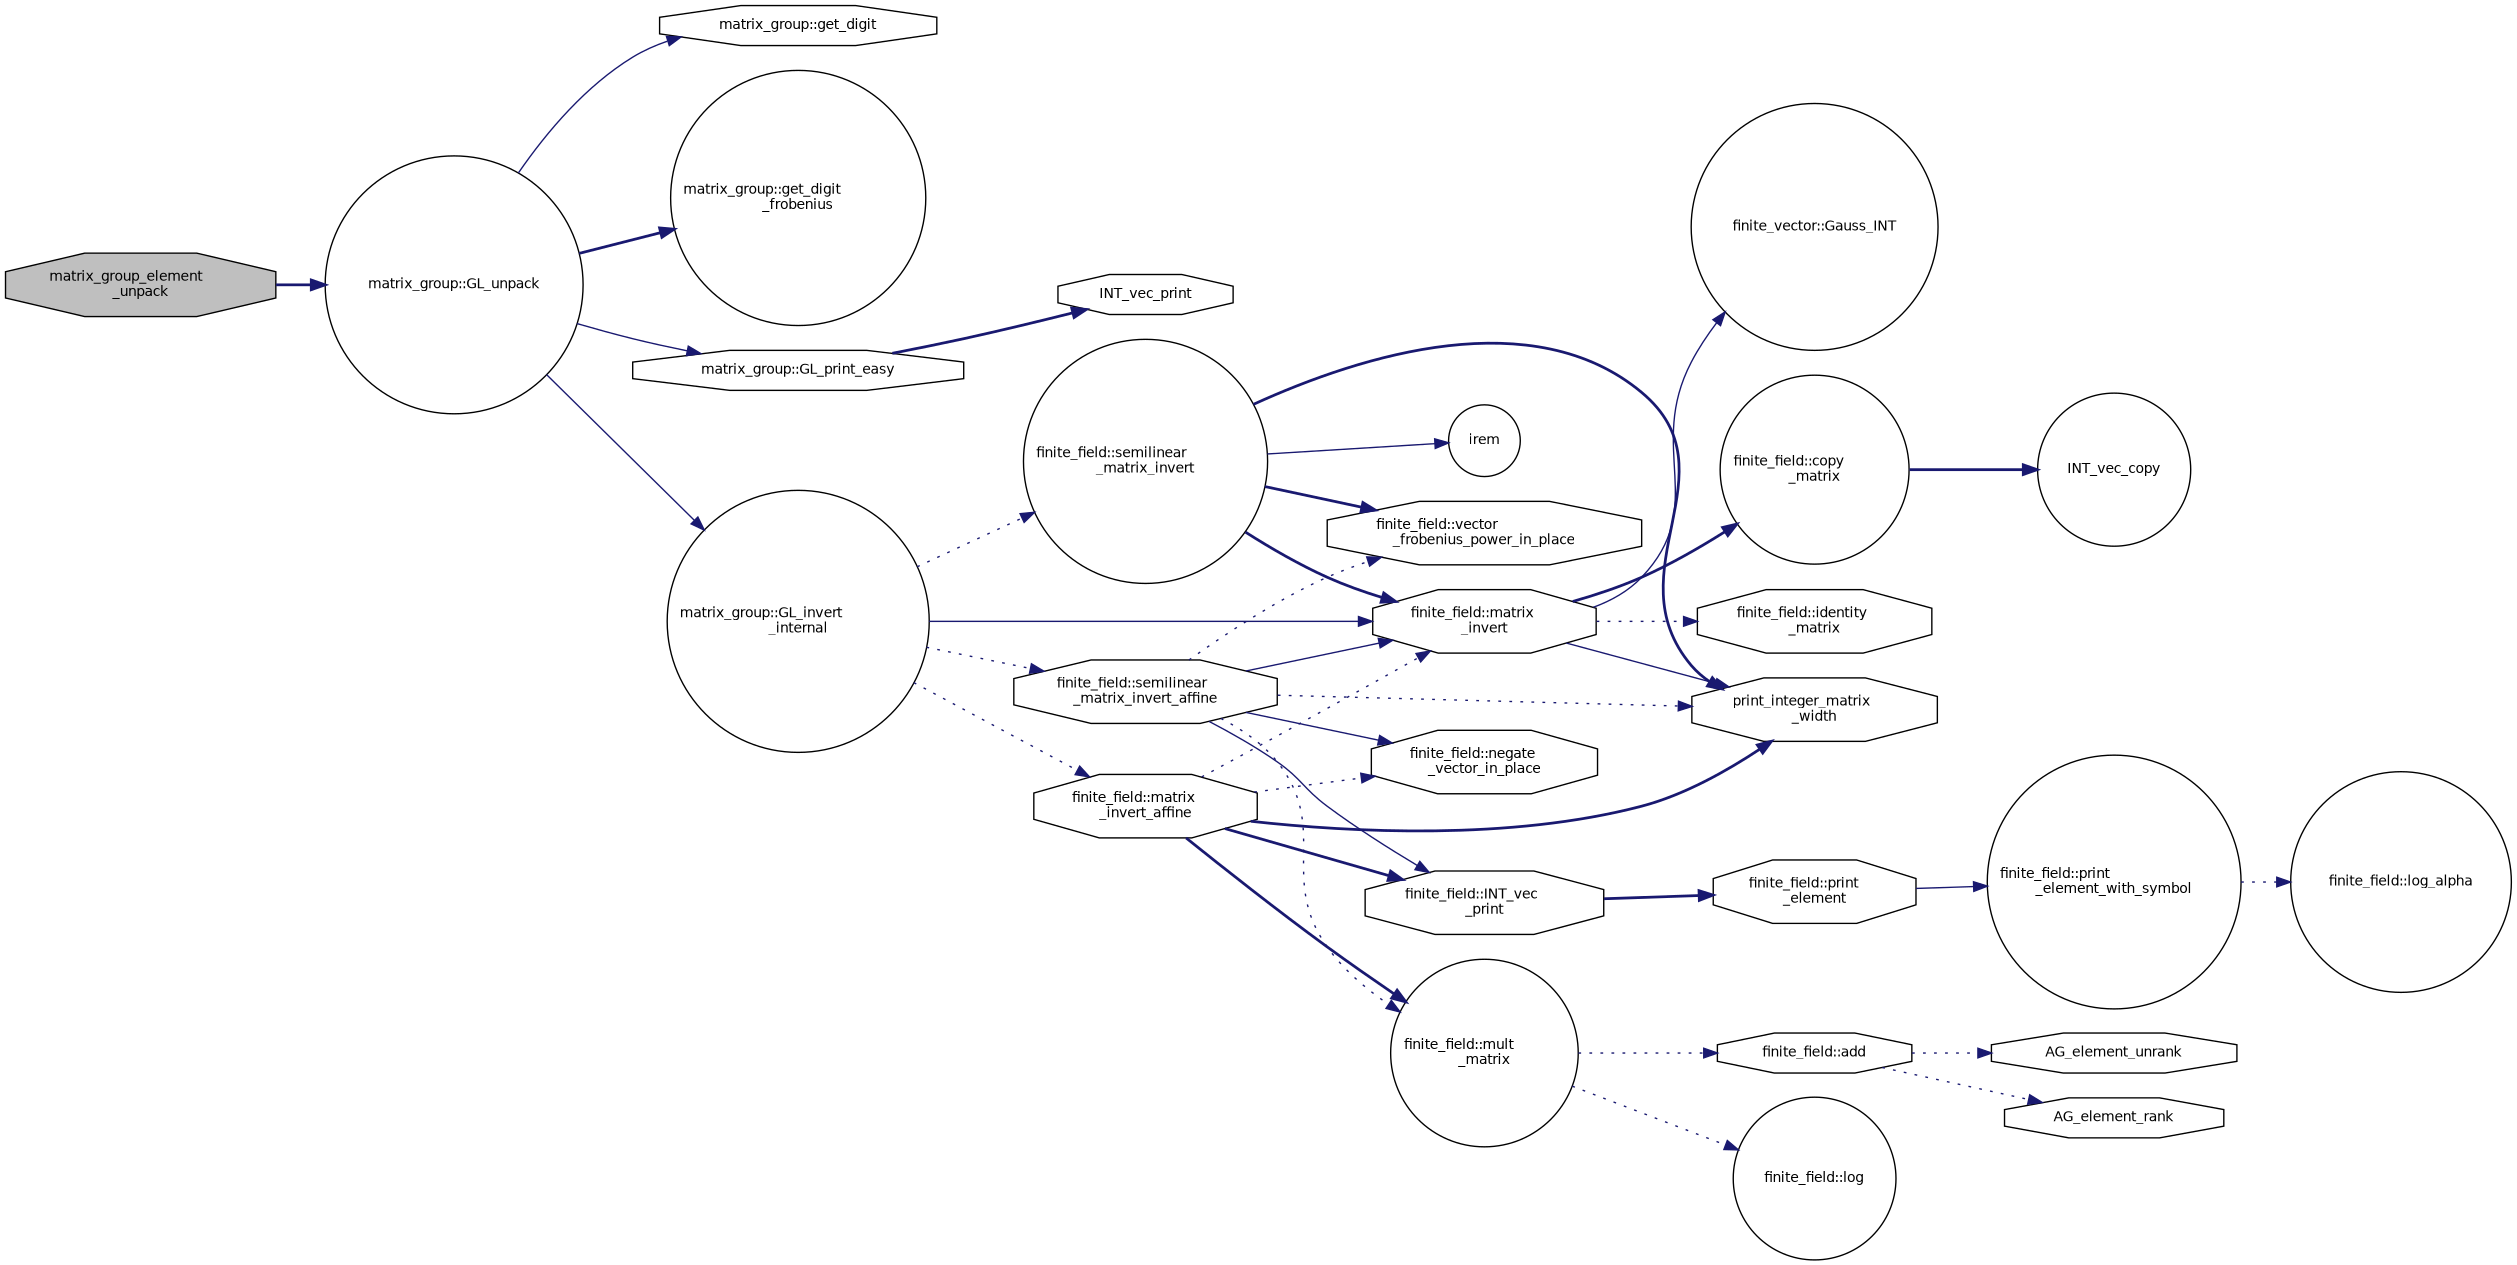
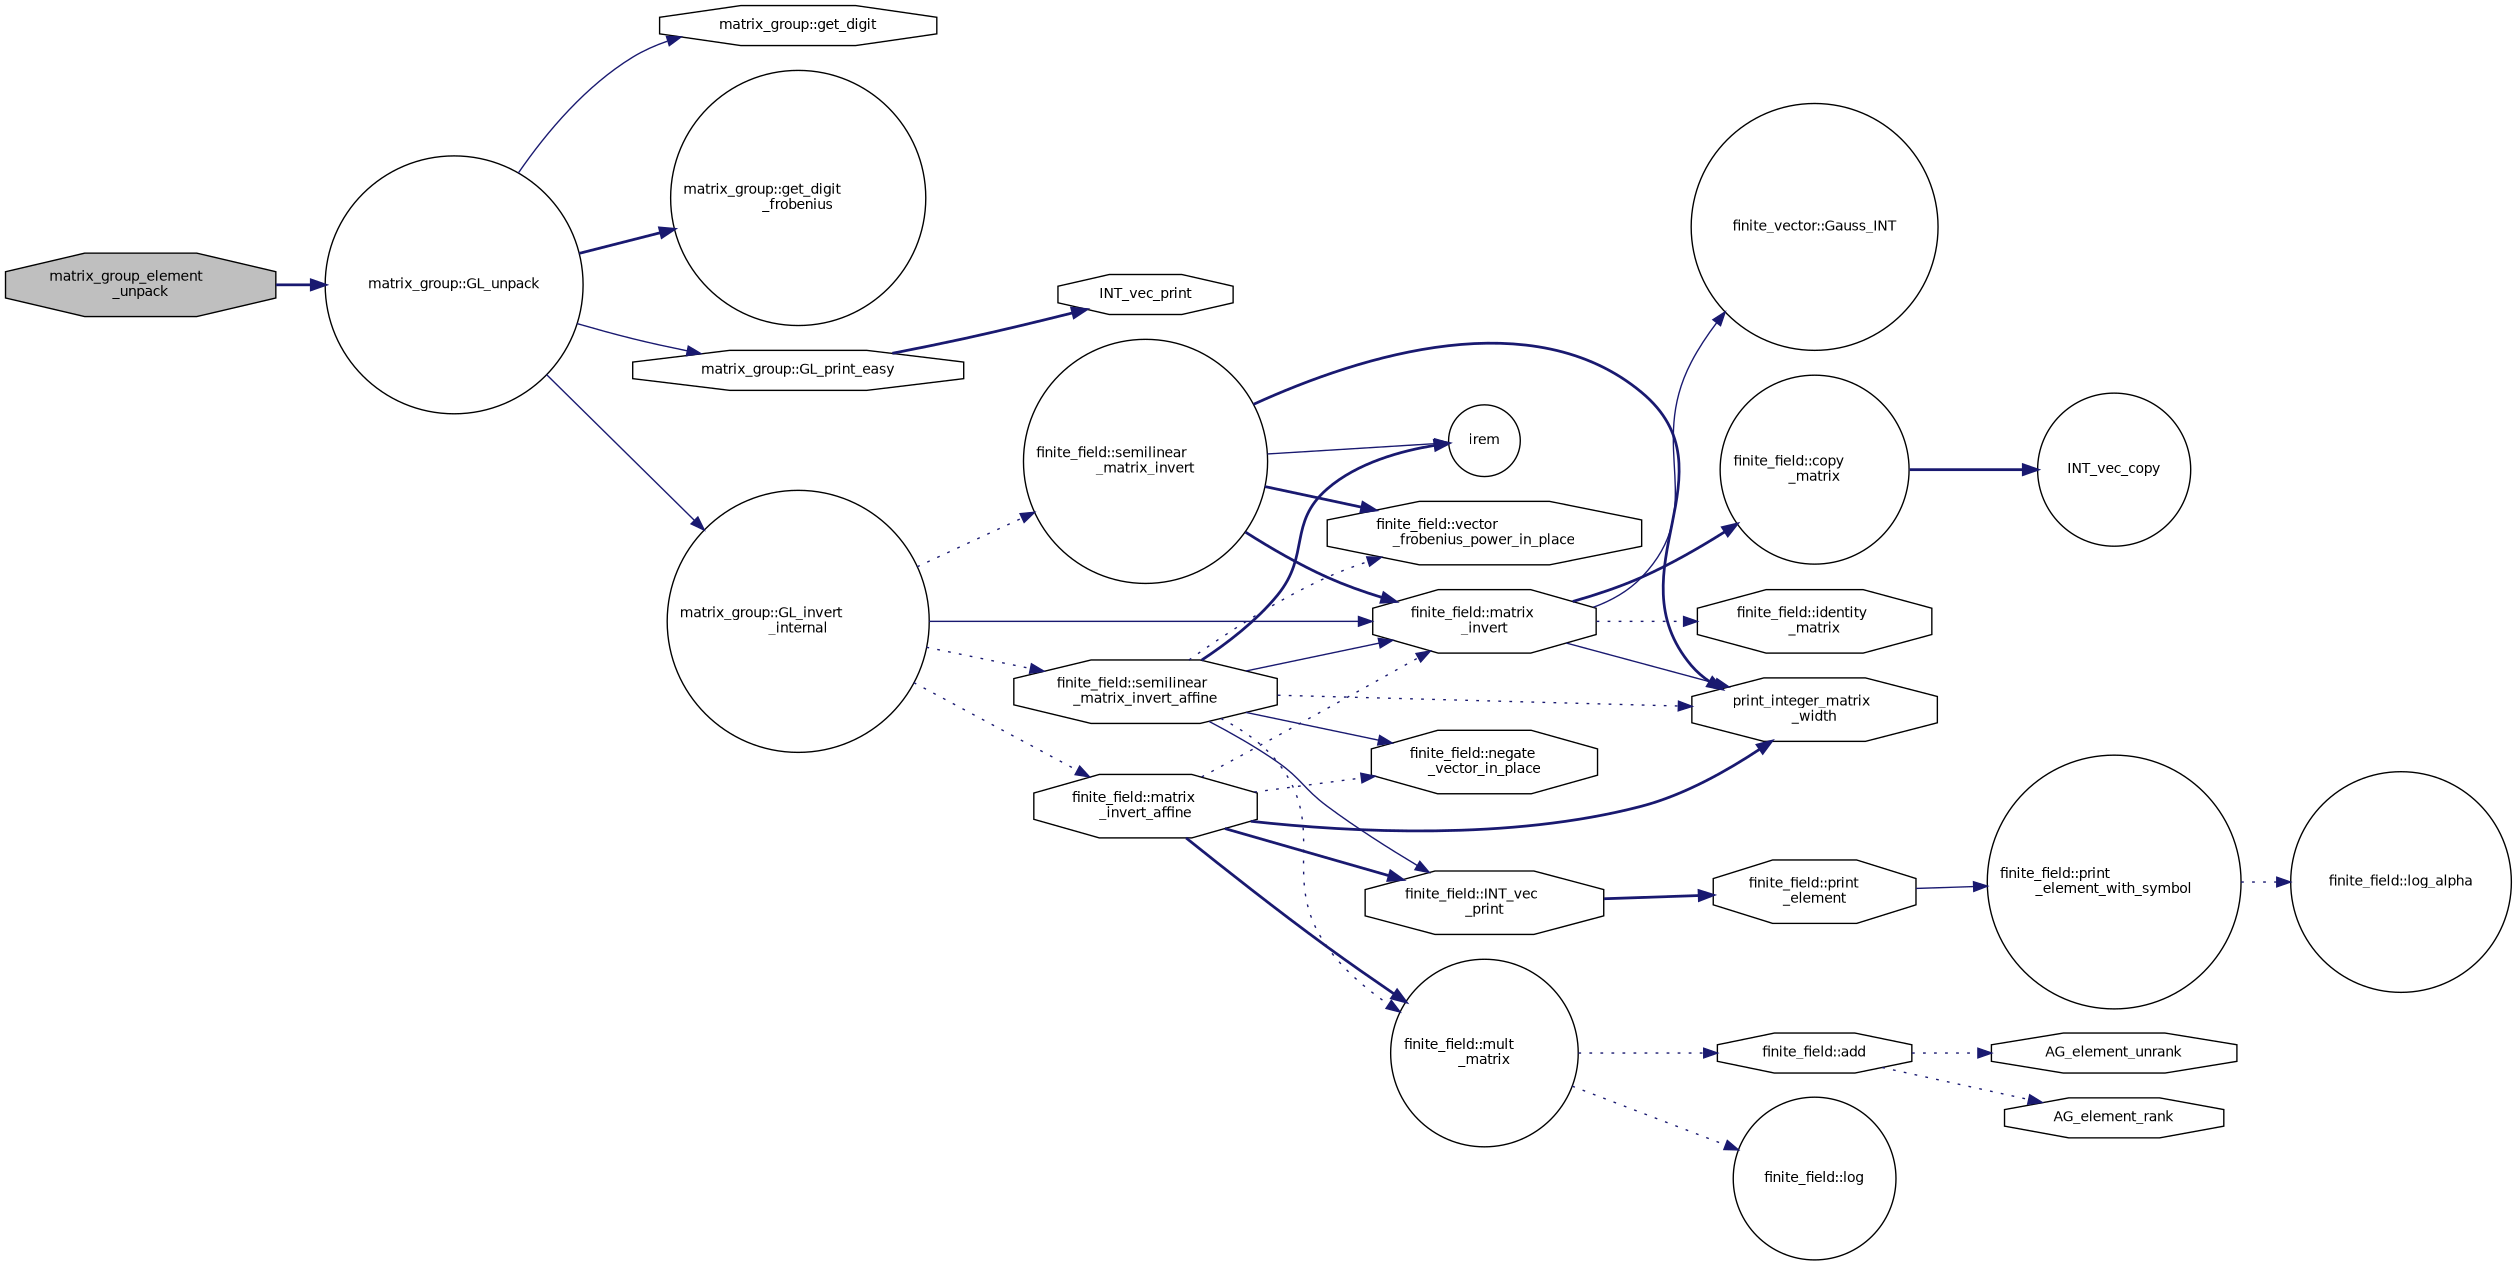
none -> (1302, 532)
